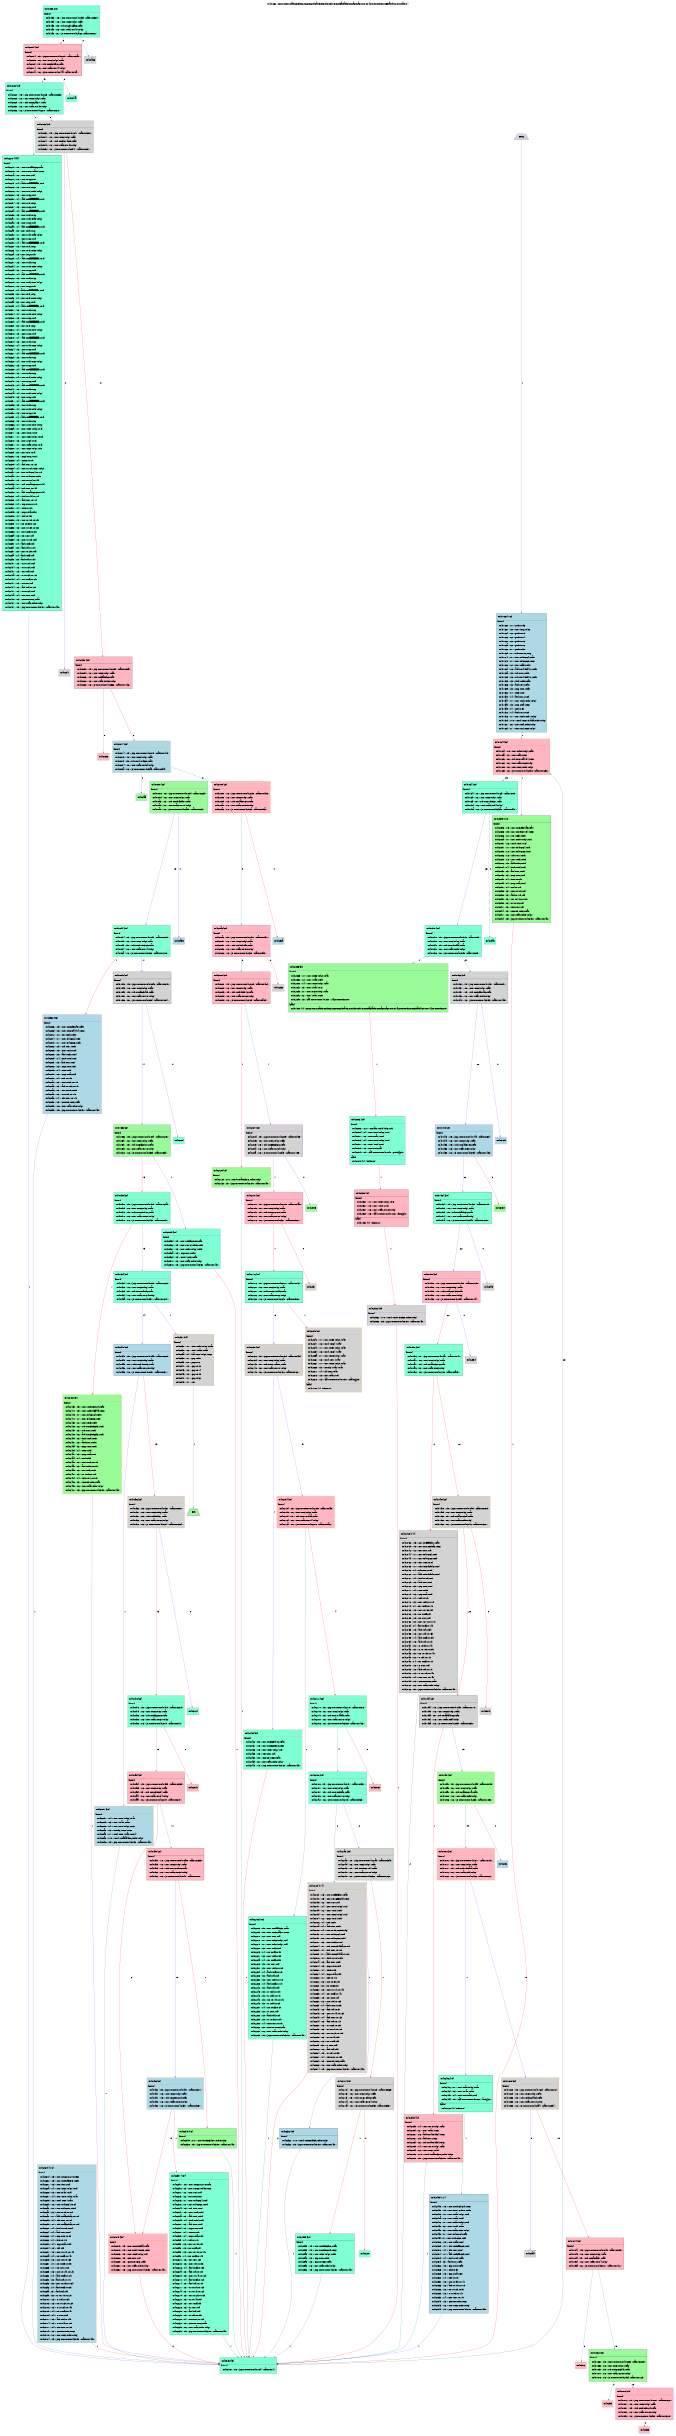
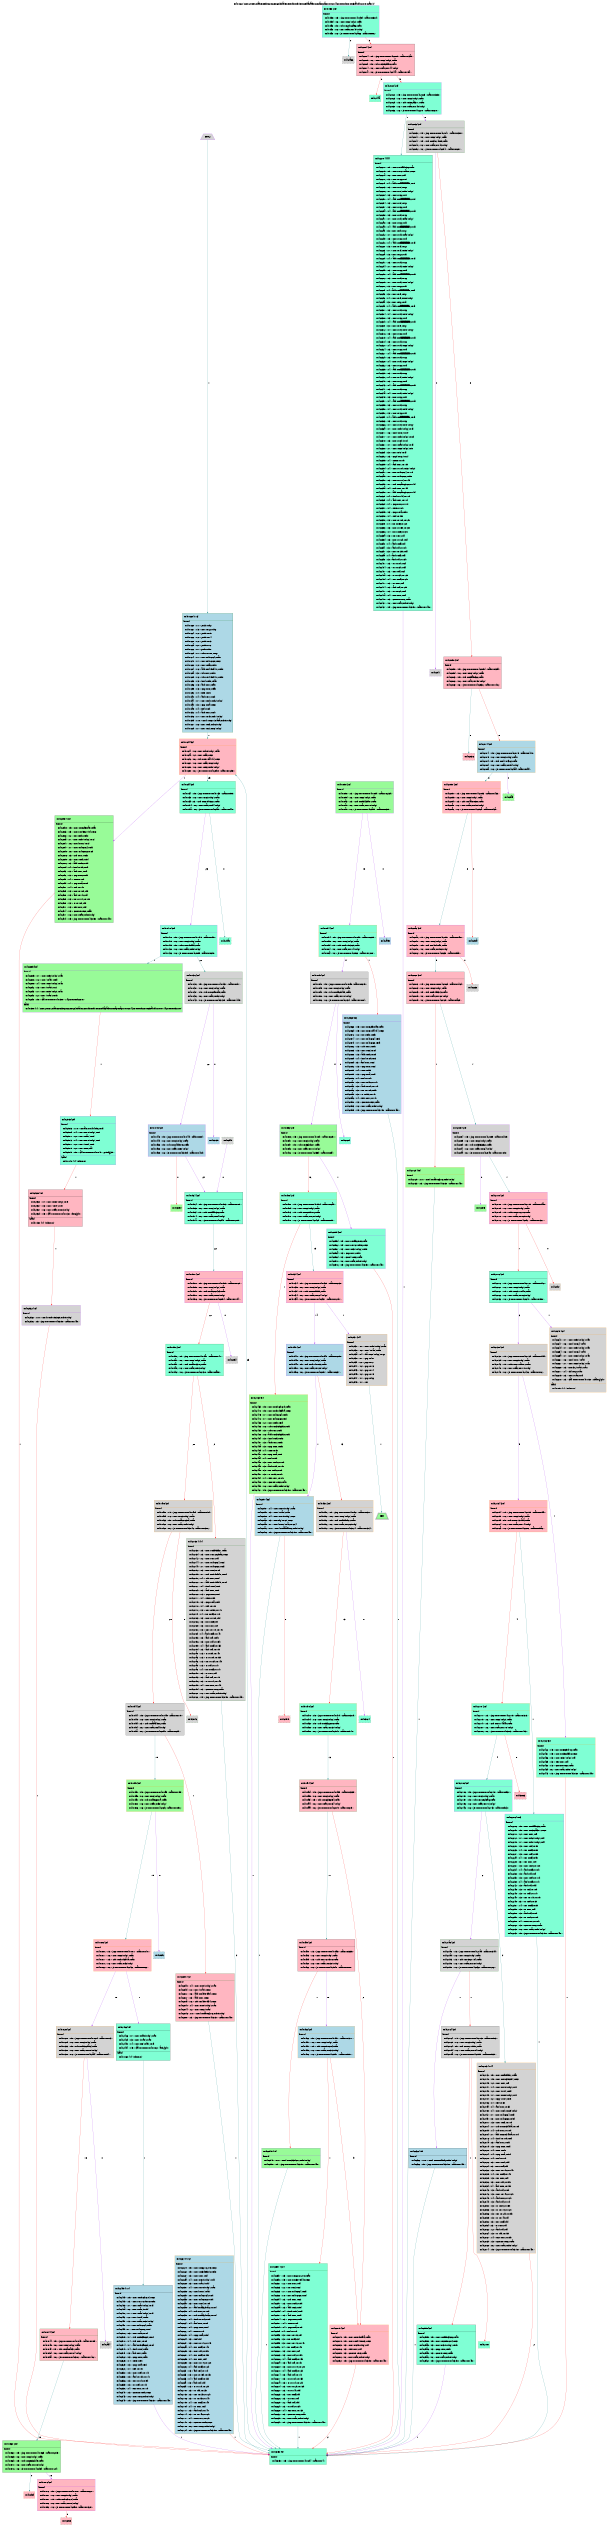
(477, 1253) -> (222, 1168)
(142, 1287) -> (315, 1287)
(178, 1755) -> (284, 1625)
(581, 2365) -> none
